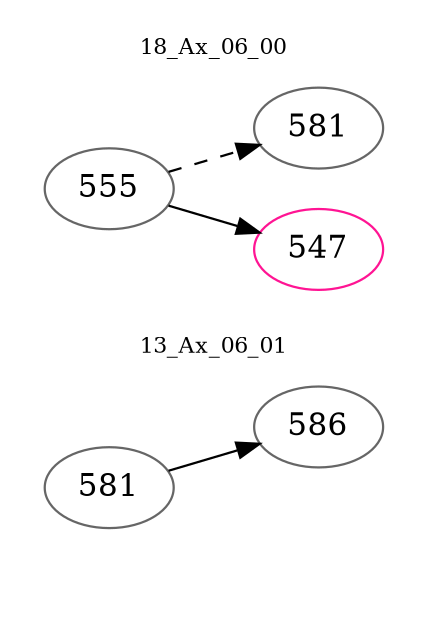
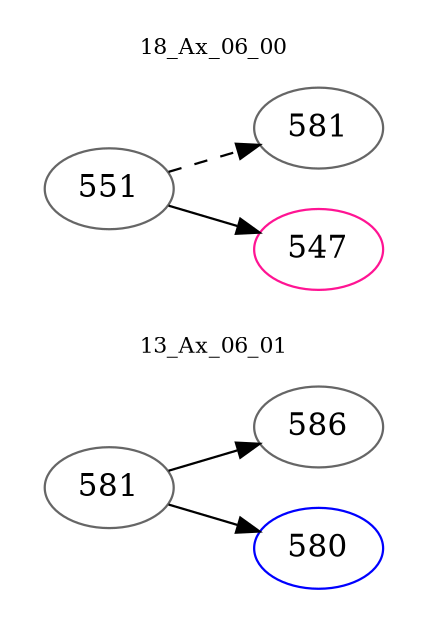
(109, 189) -> (109, 189)
none -> (319, 548)
